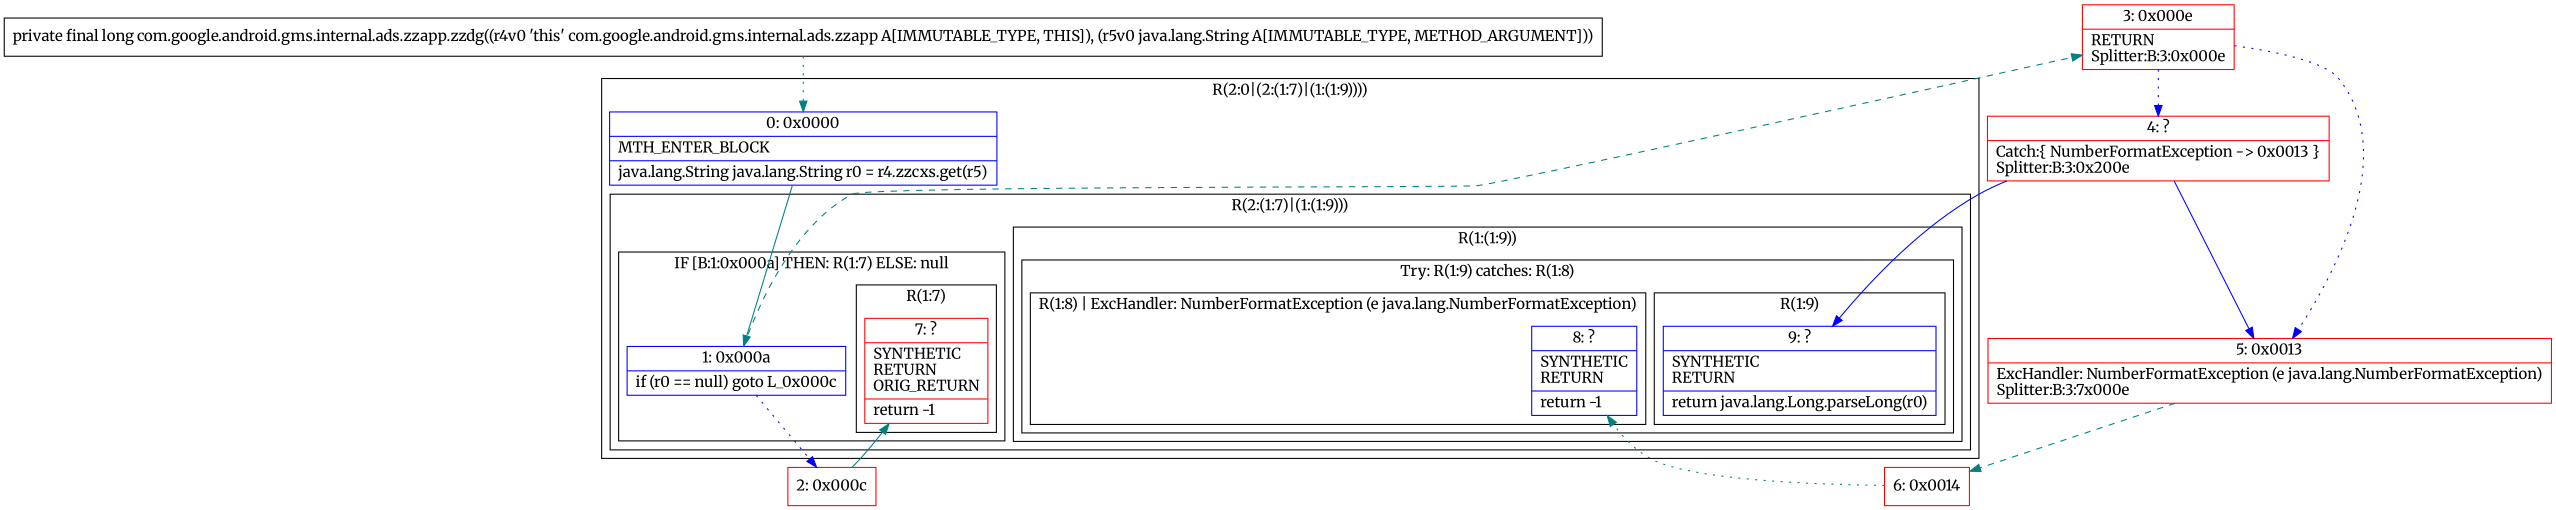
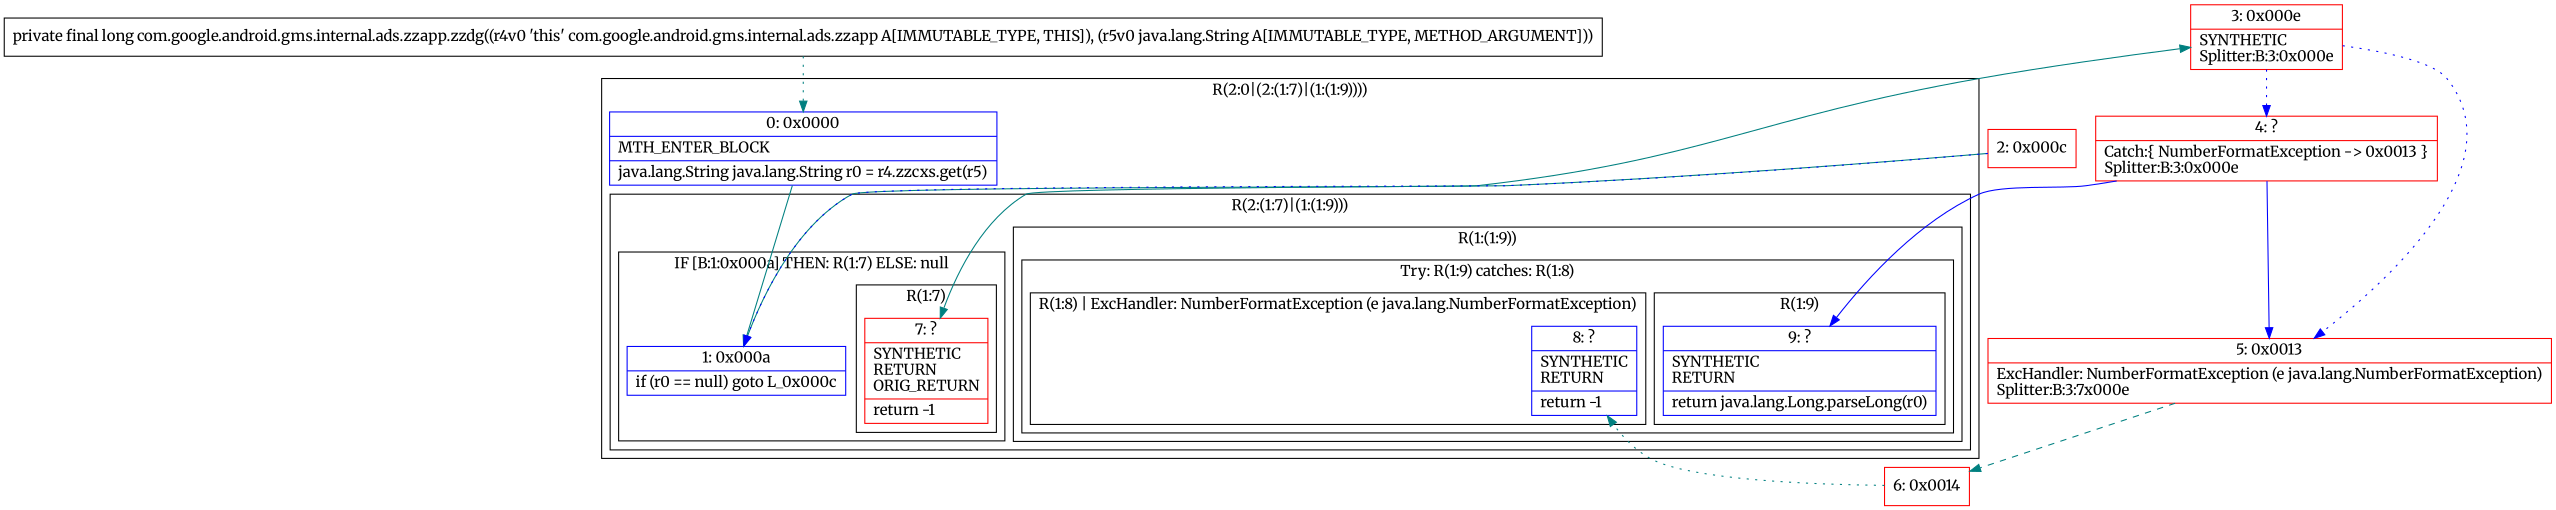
(2123, 41) -> (2243, 41)
(2063, 168) -> (2172, 168)
(1373, 187) -> (1542, 177)
(783, 427) -> (1330, 186)
